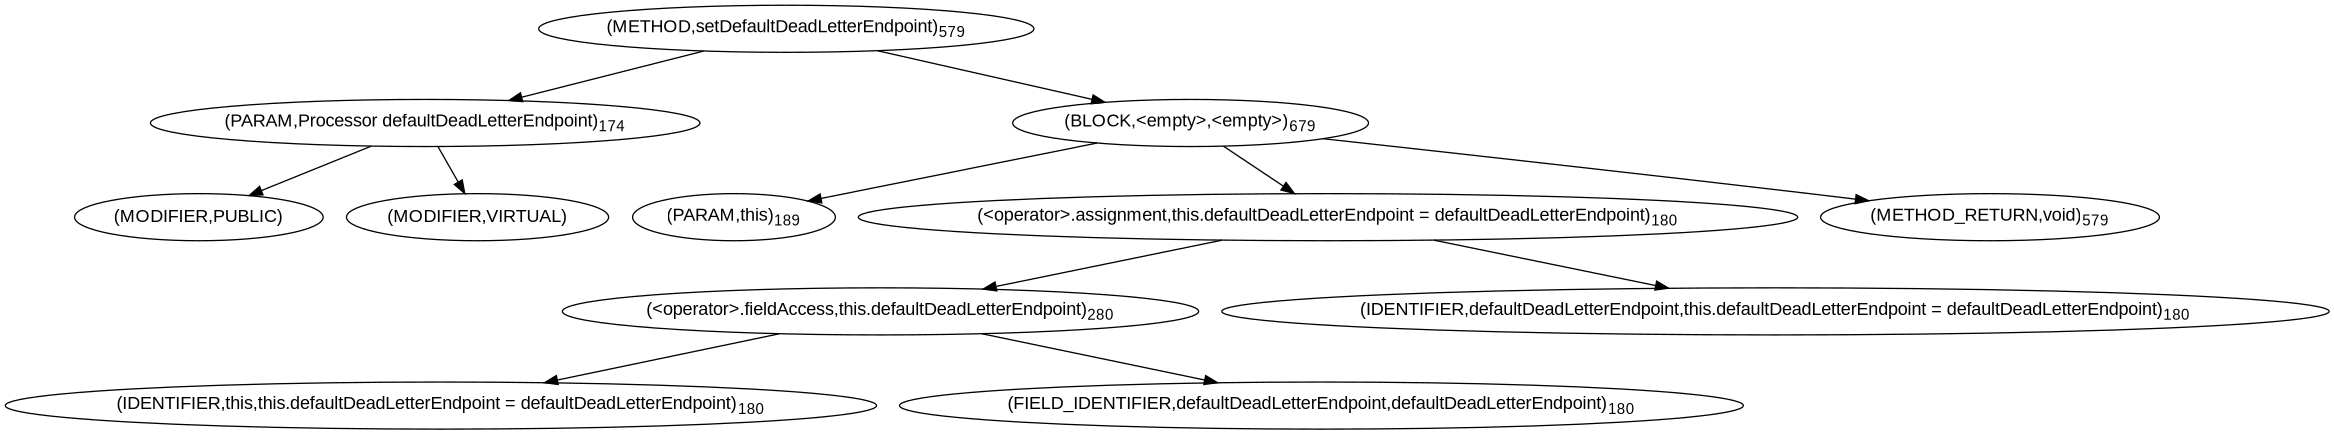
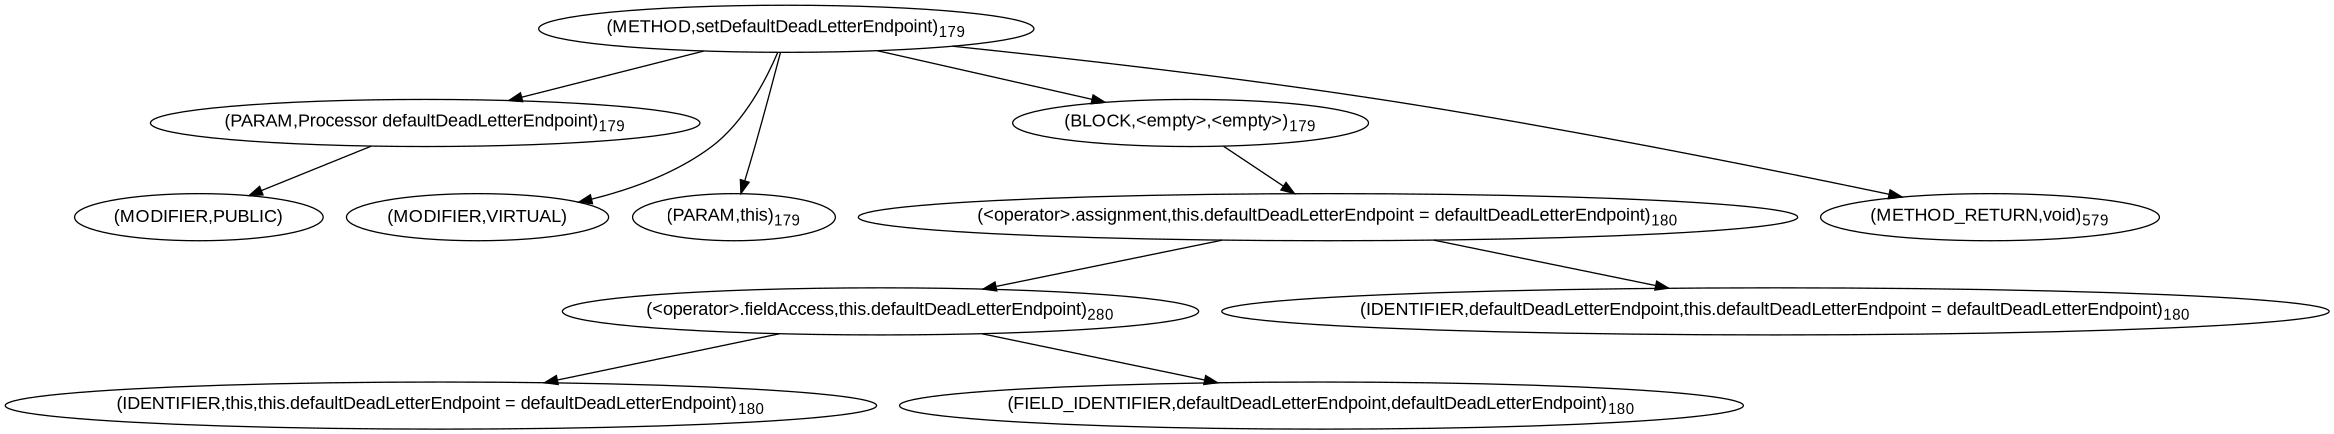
(952, 27) -> (952, 27)
(612, 121) -> (612, 121)
(1303, 121) -> (1303, 121)
(448, 164) -> (705, 151)
(1589, 168) -> (1423, 106)
(959, 171) -> (763, 117)
(788, 215) -> (788, 215)
